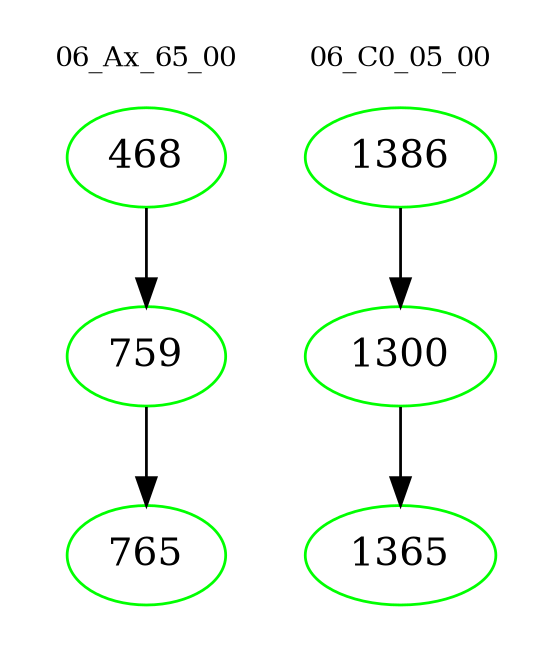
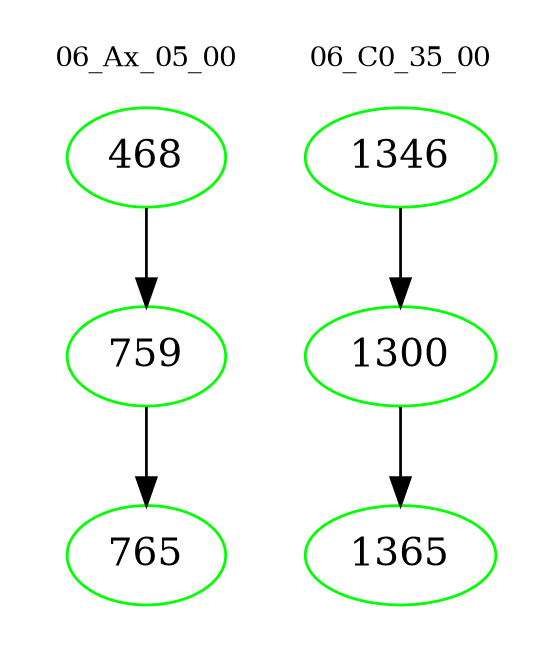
(146, 59) -> (146, 59)
(401, 59) -> (401, 59)
(401, 157) -> (401, 157)
